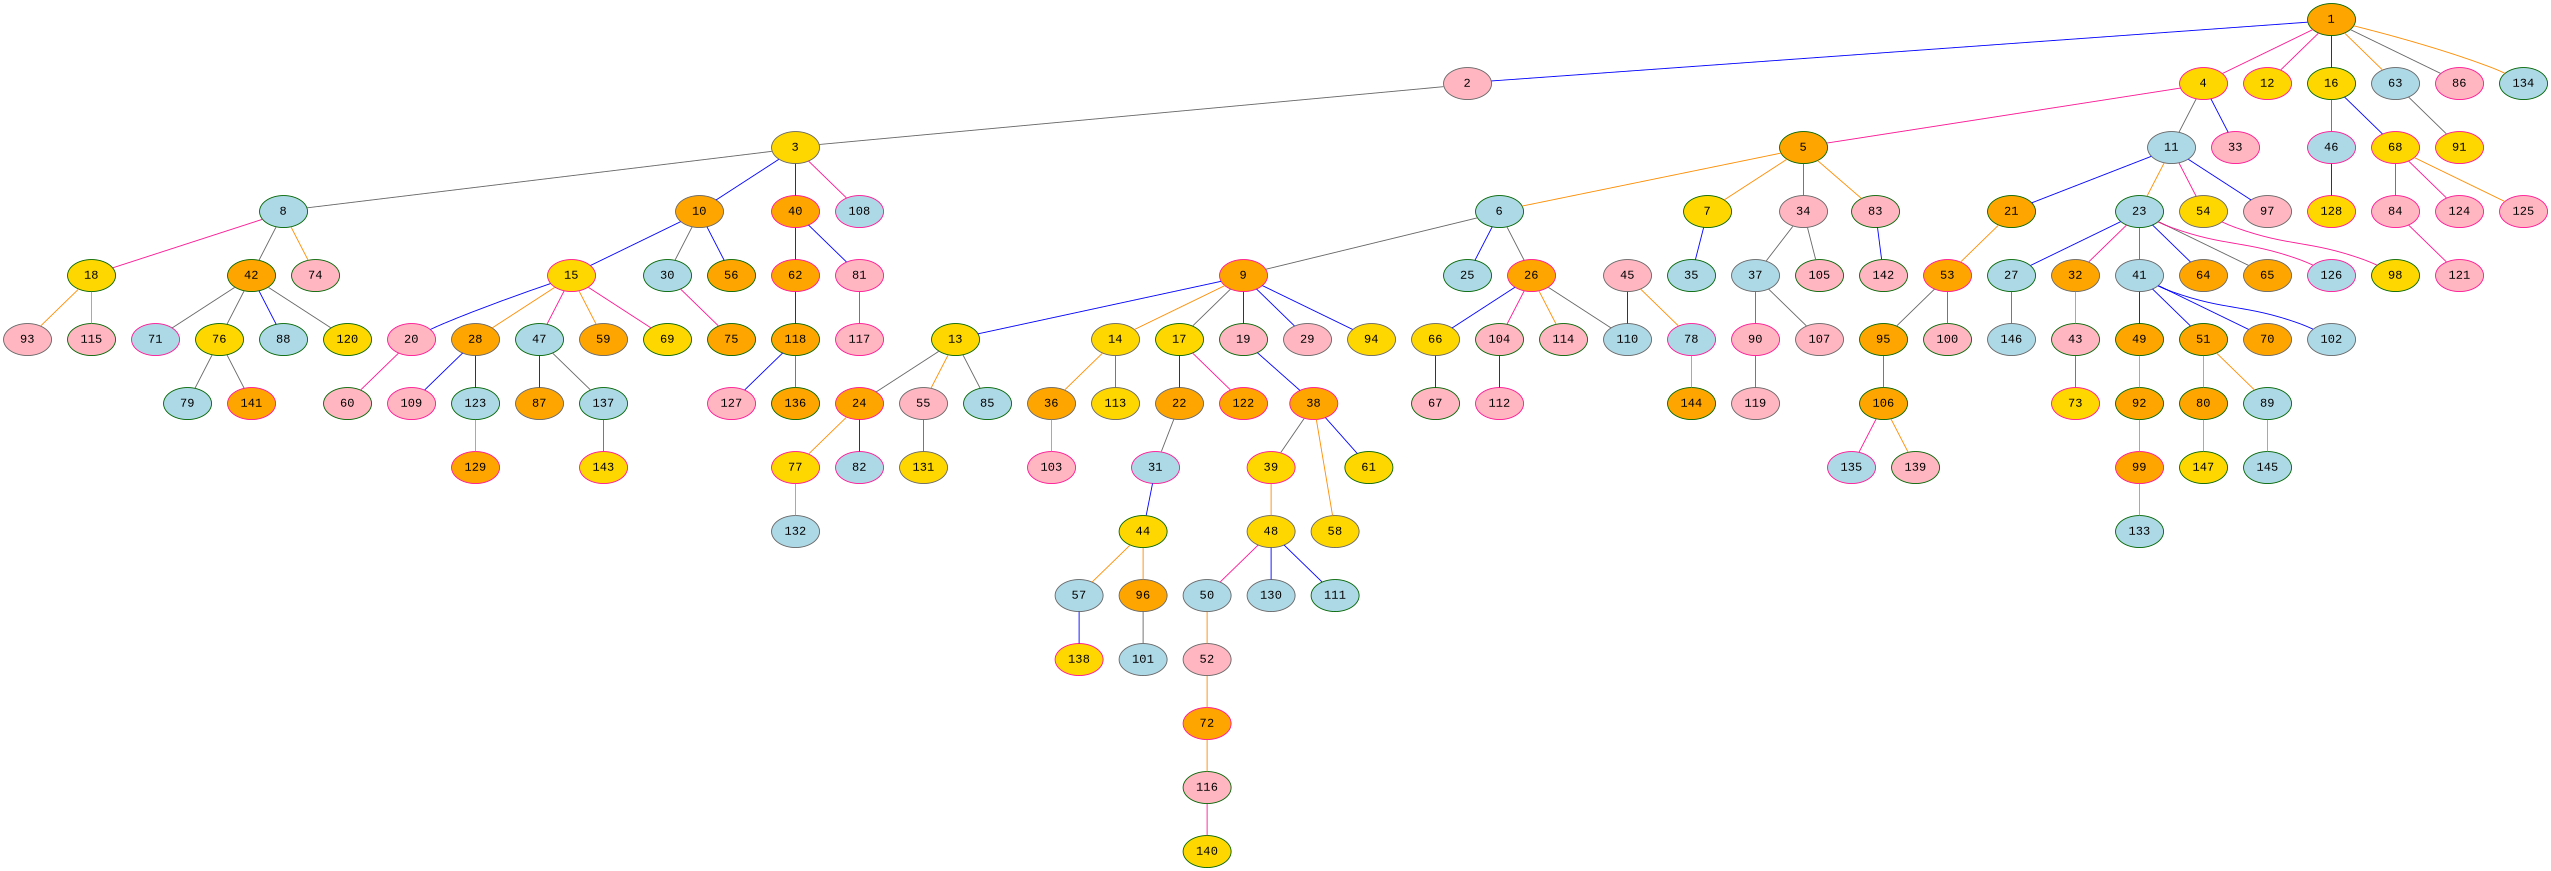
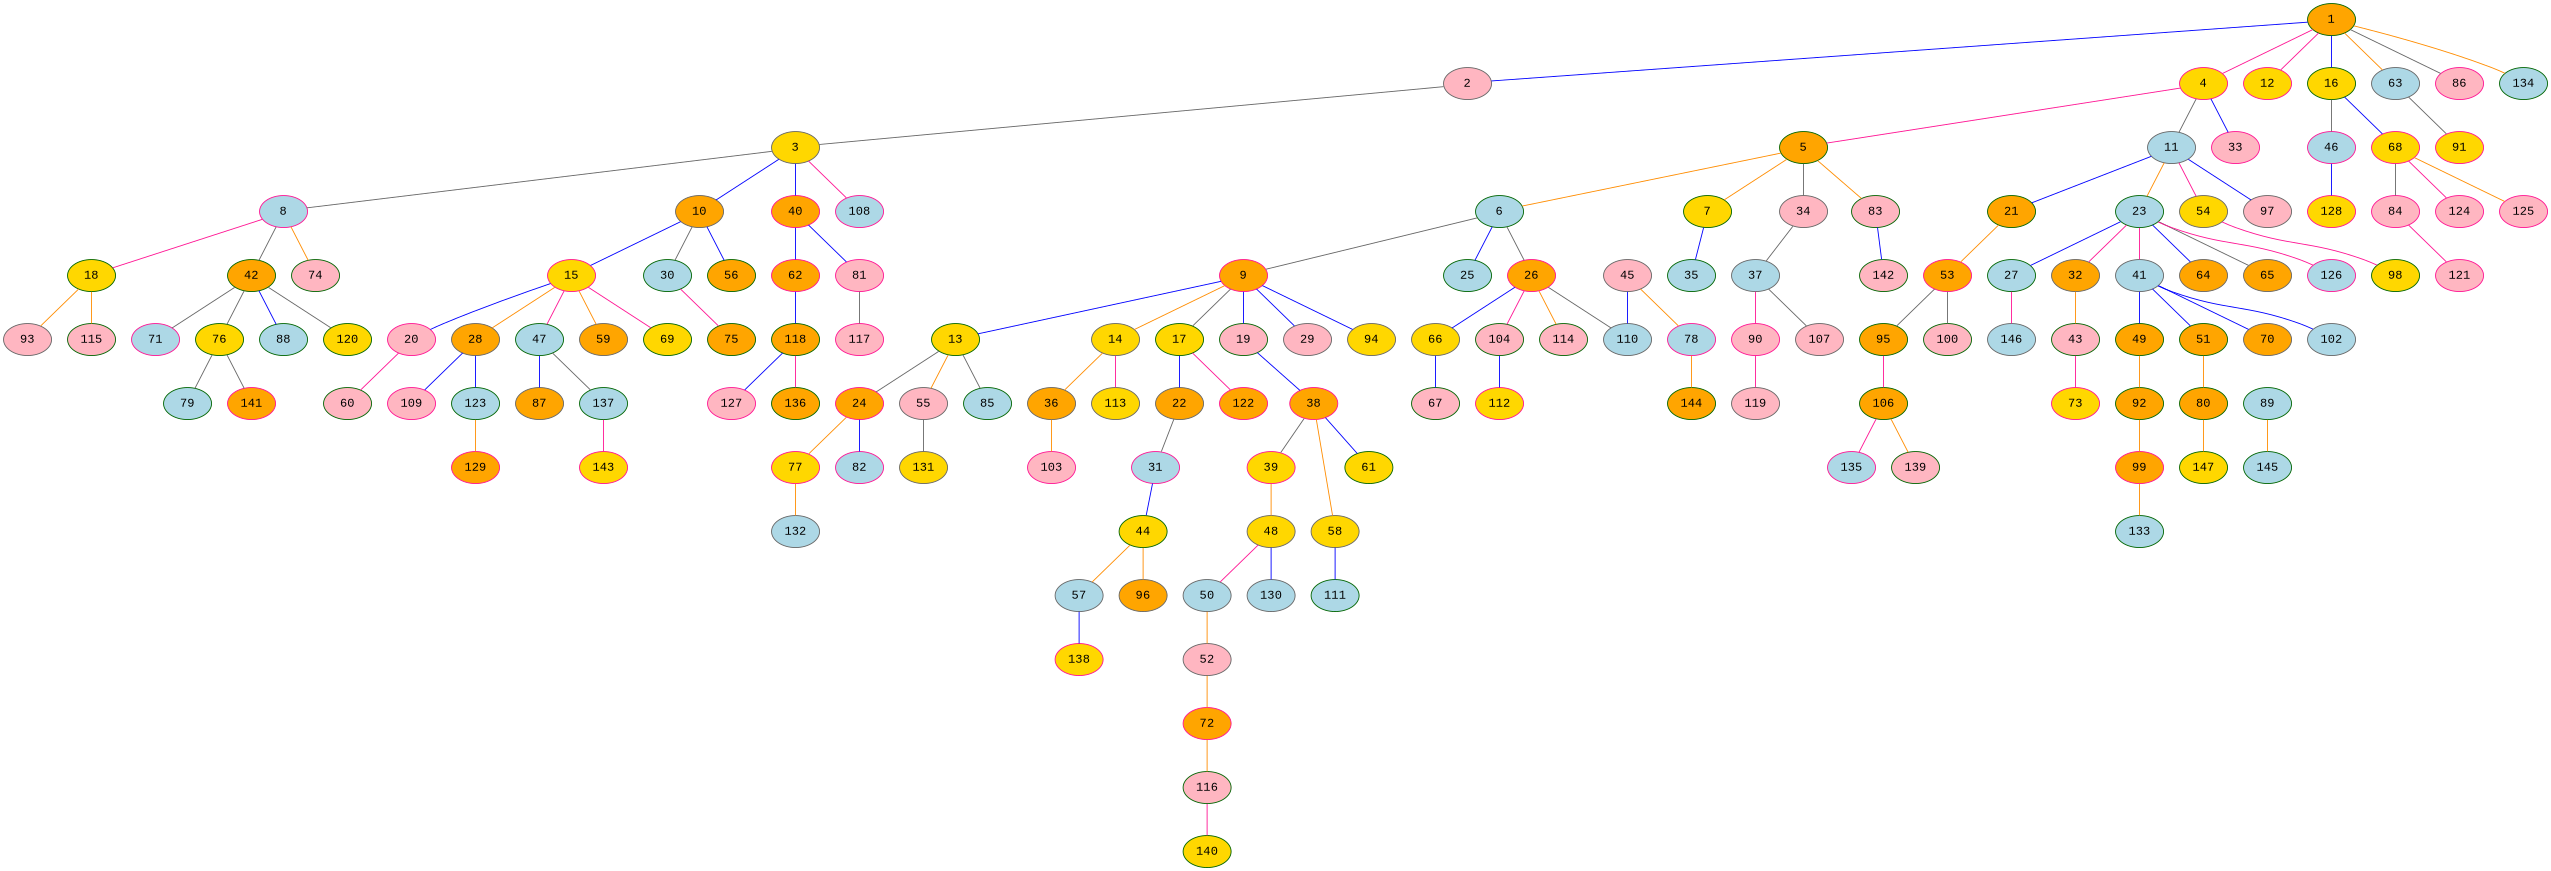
(284, 212) -> (284, 212)
(1820, 276) -> none
(2235, 371) -> none
(1500, 404) -> (1500, 404)
(1303, 563) -> (1335, 564)
(1143, 660) -> none
